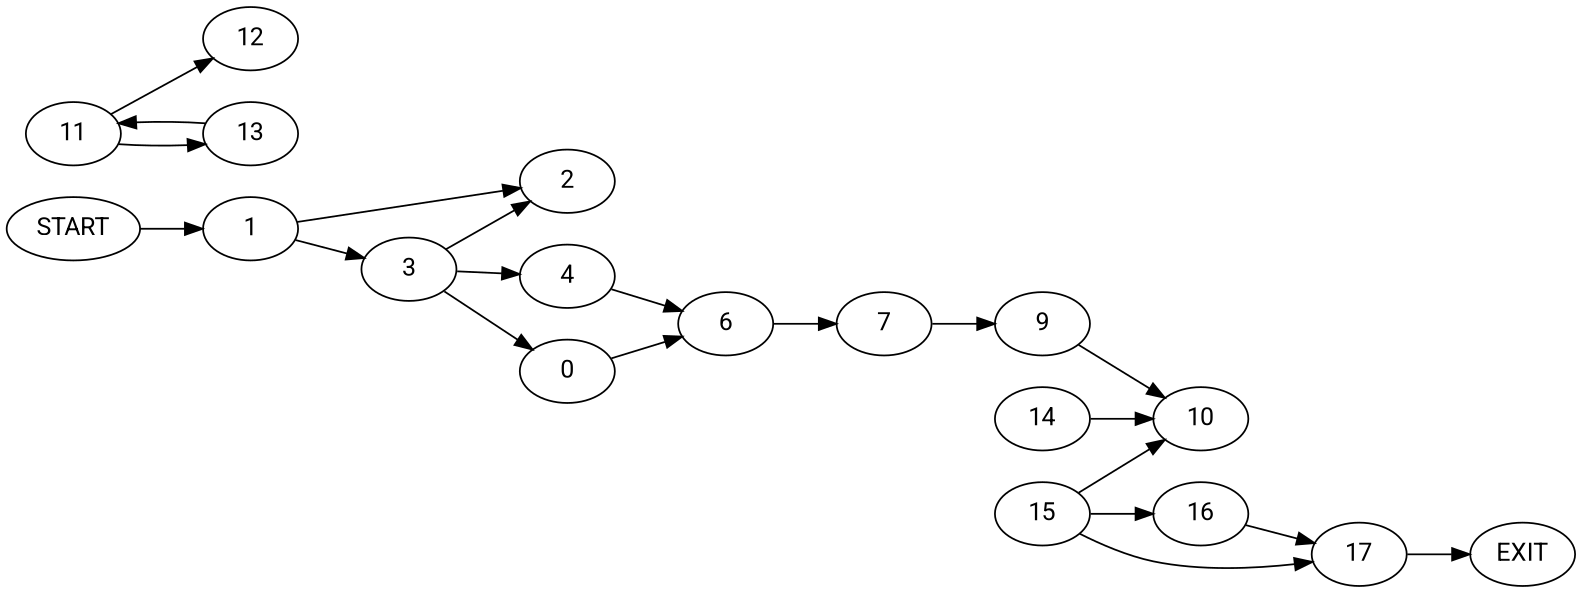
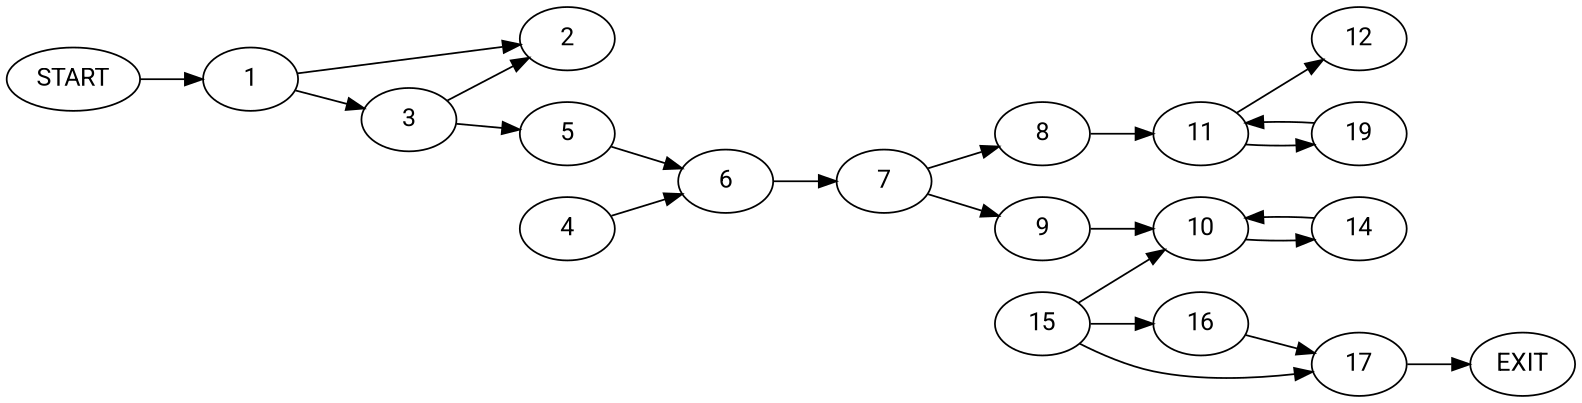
(251, 134) -> (1359, 134)
none -> (1042, 134)
none -> (1271, 241)
(480, 272) -> none
(567, 371) -> (567, 134)
